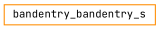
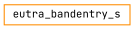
(80, 15) -> (67, 15)
